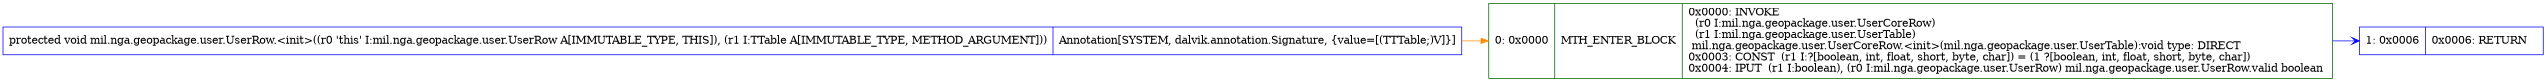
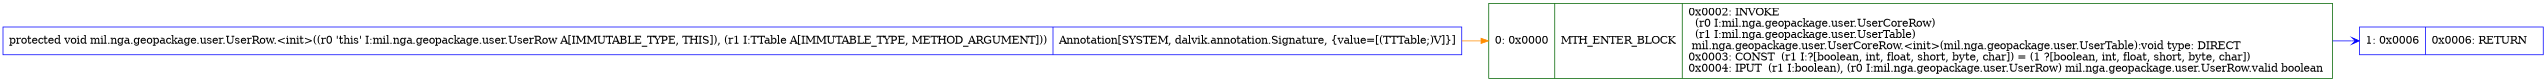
(1737, 12) -> (1737, 12)
